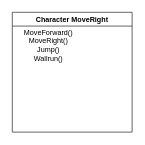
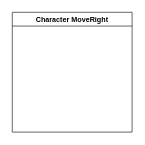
(48, 45) -> none
